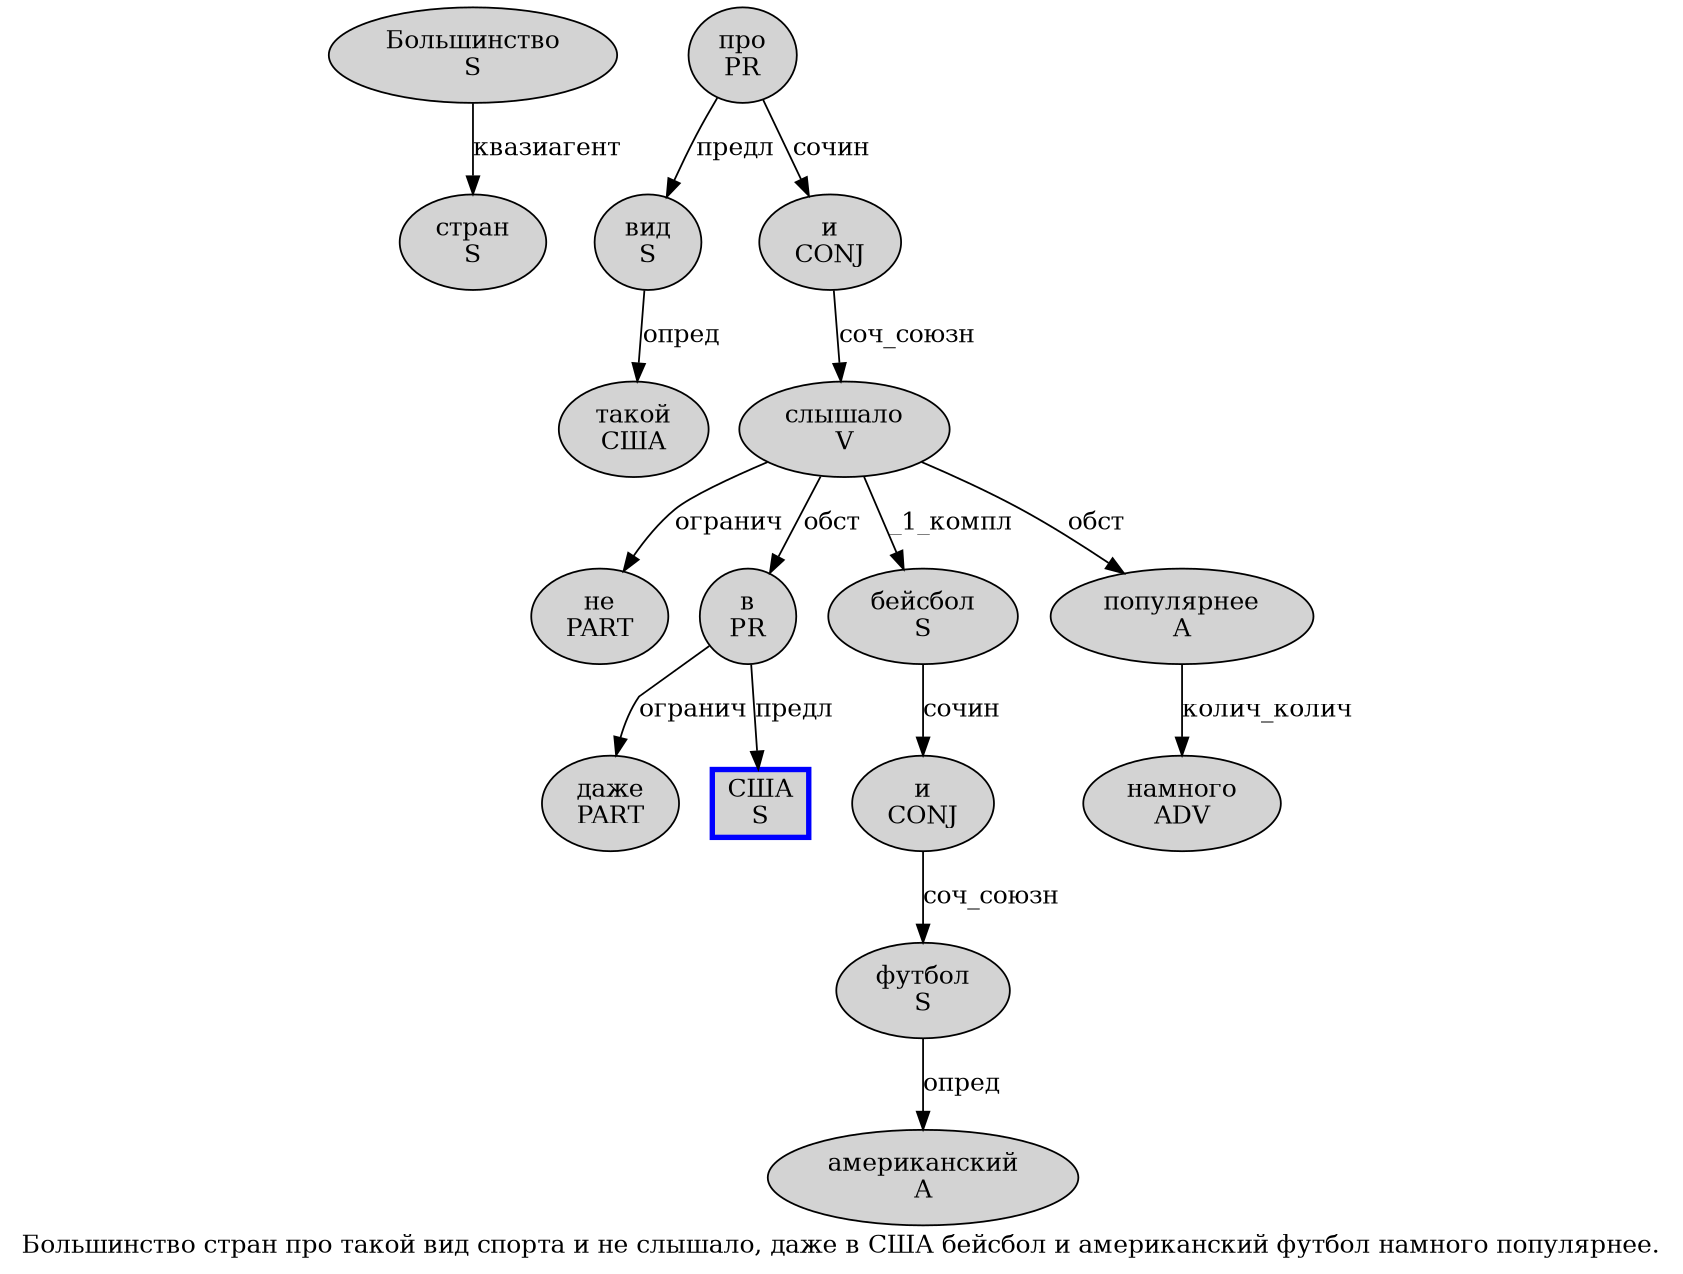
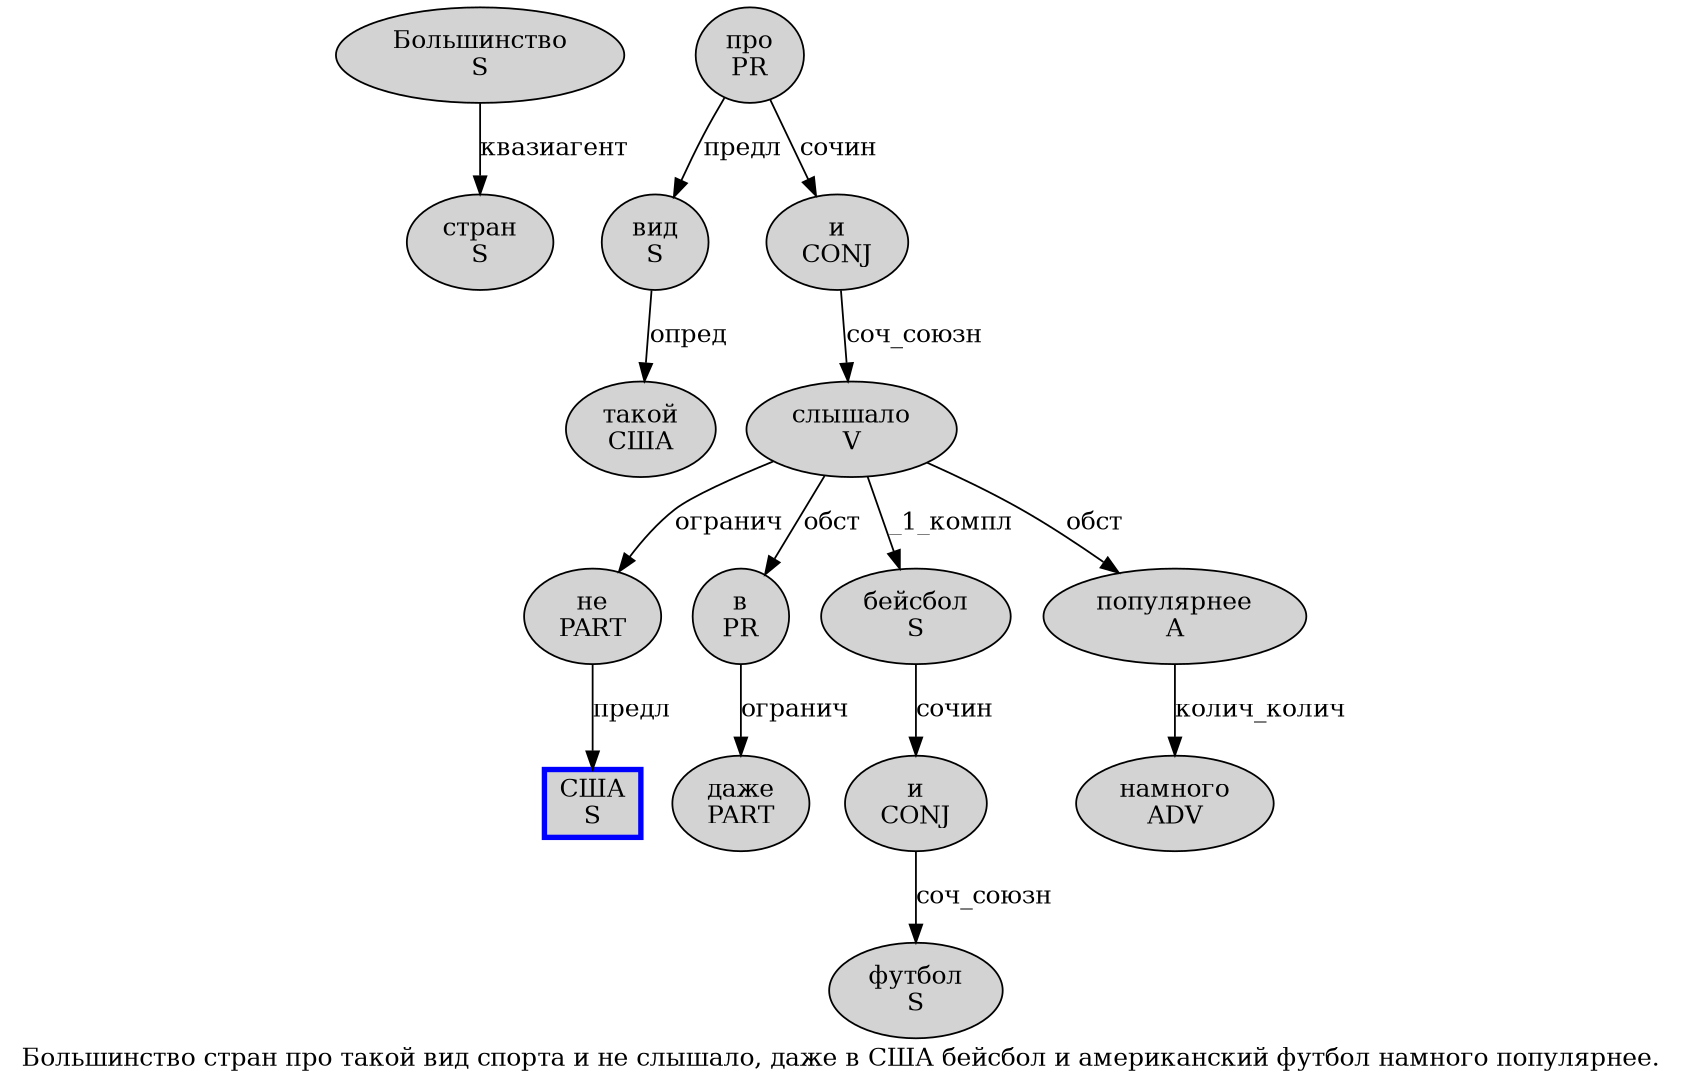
(754, 708) -> (593, 708)
(923, 1178) -> none
